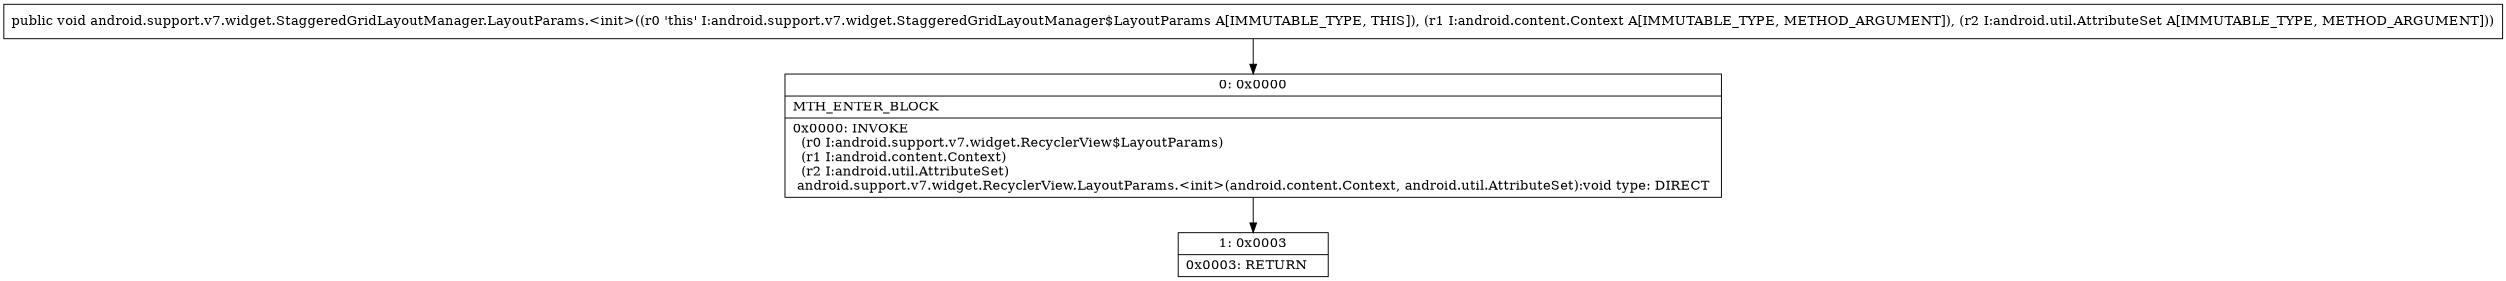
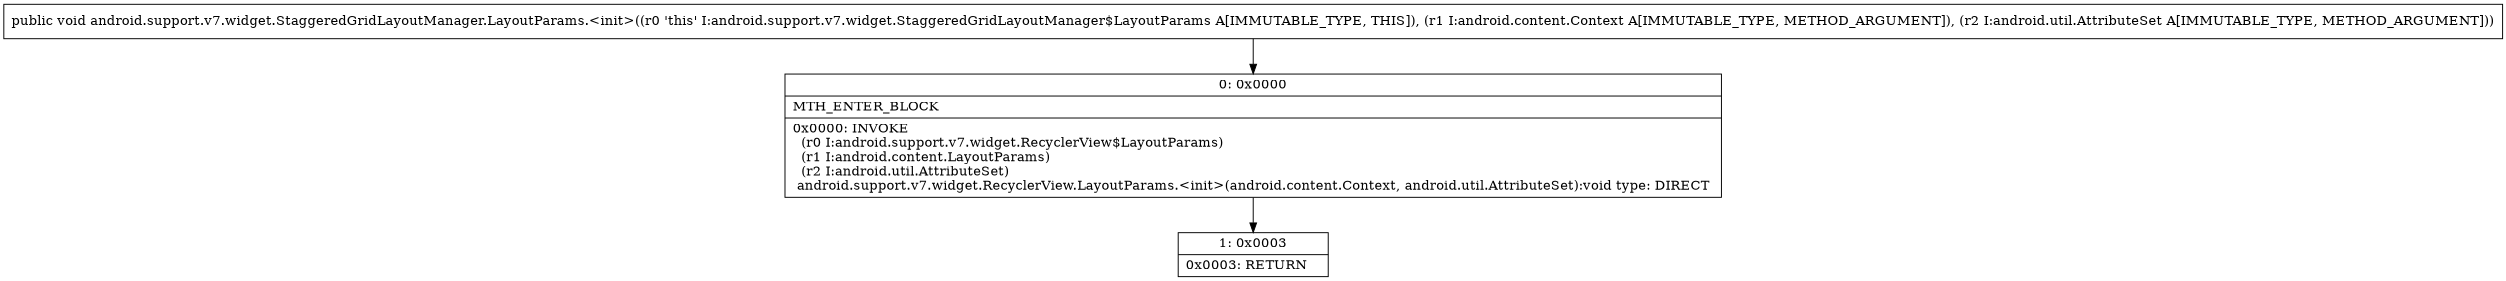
(900, 157) -> (922, 157)
